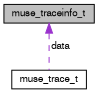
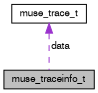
(49, 52) -> (49, 52)
